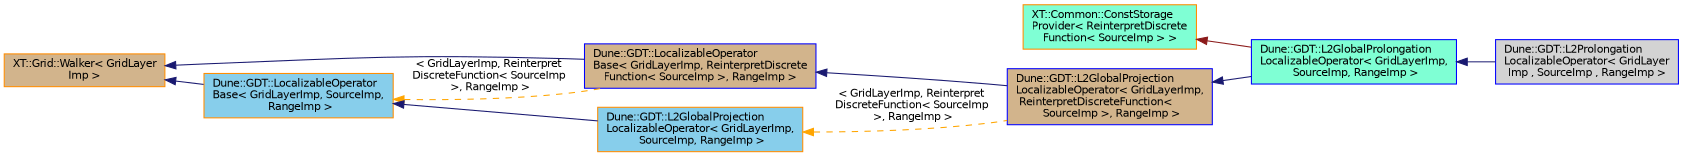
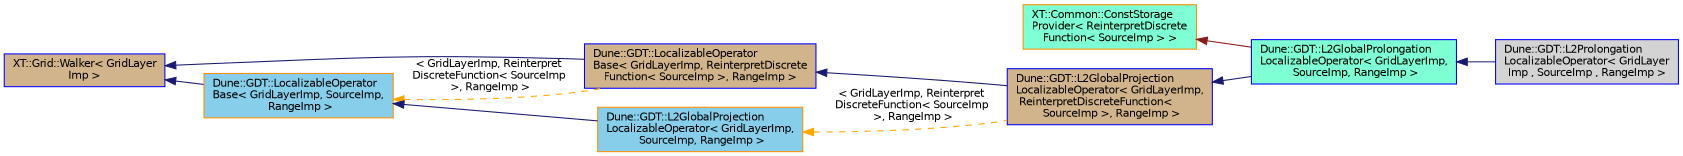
(85, 70) -> (85, 70)
